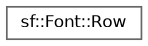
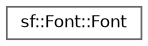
(74, 23) -> (74, 23)
